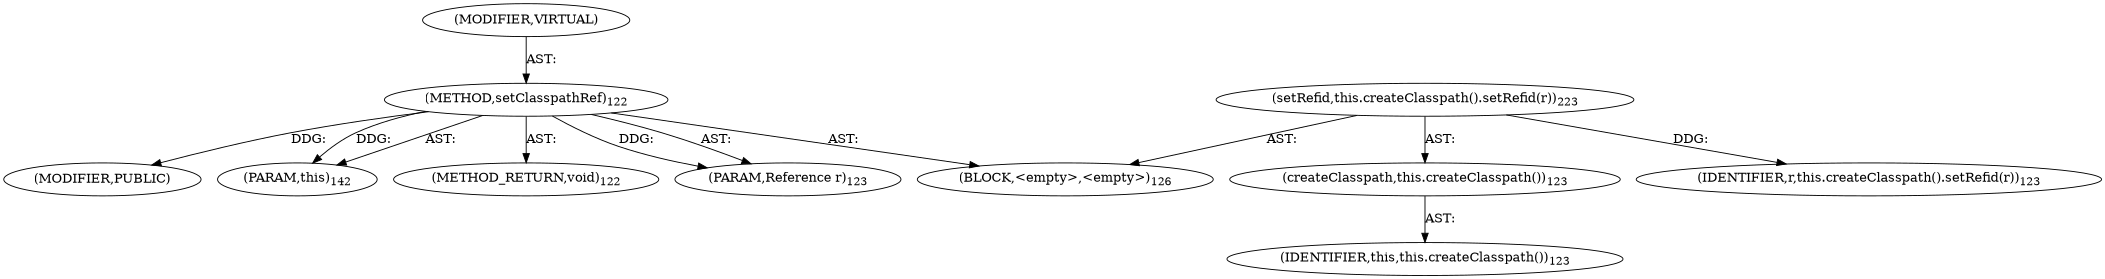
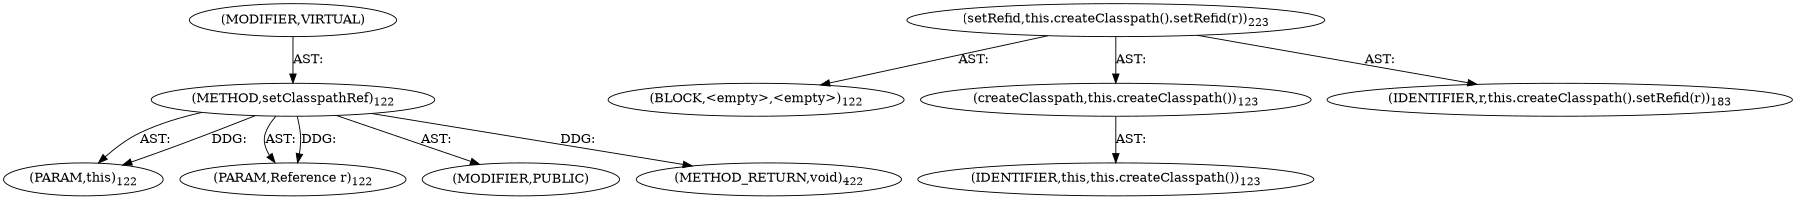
(790, 139) -> none
(311, 140) -> (439, 140)
(544, 140) -> (580, 140)
(1693, 140) -> (1382, 60)
(341, 178) -> (127, 178)
(610, 178) -> (853, 178)
(857, 178) -> (362, 178)
(1161, 178) -> (852, 98)
(2030, 178) -> (1721, 98)
